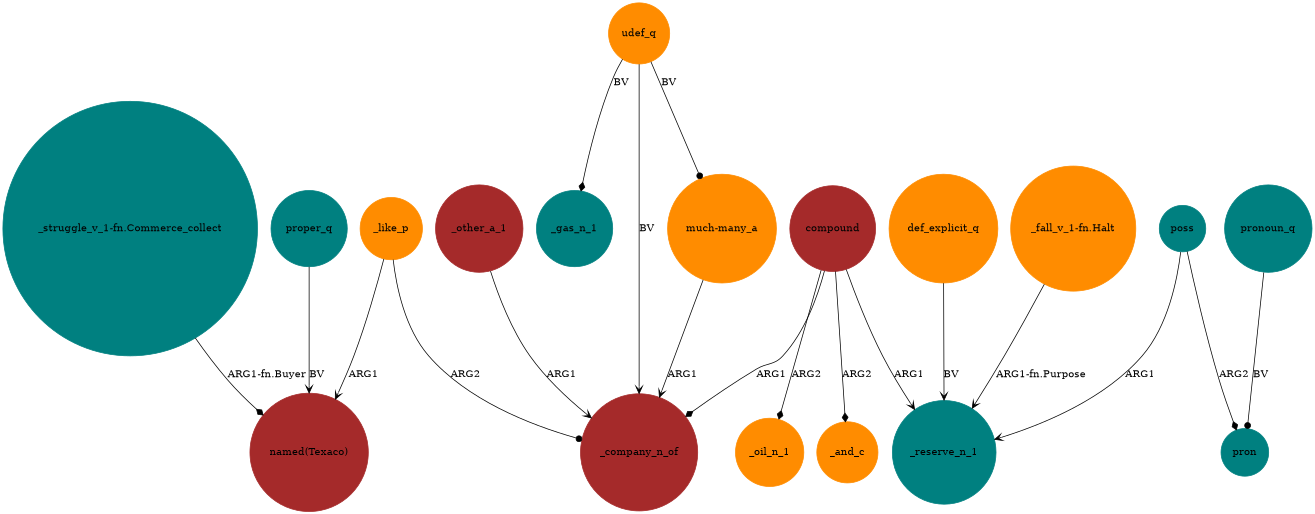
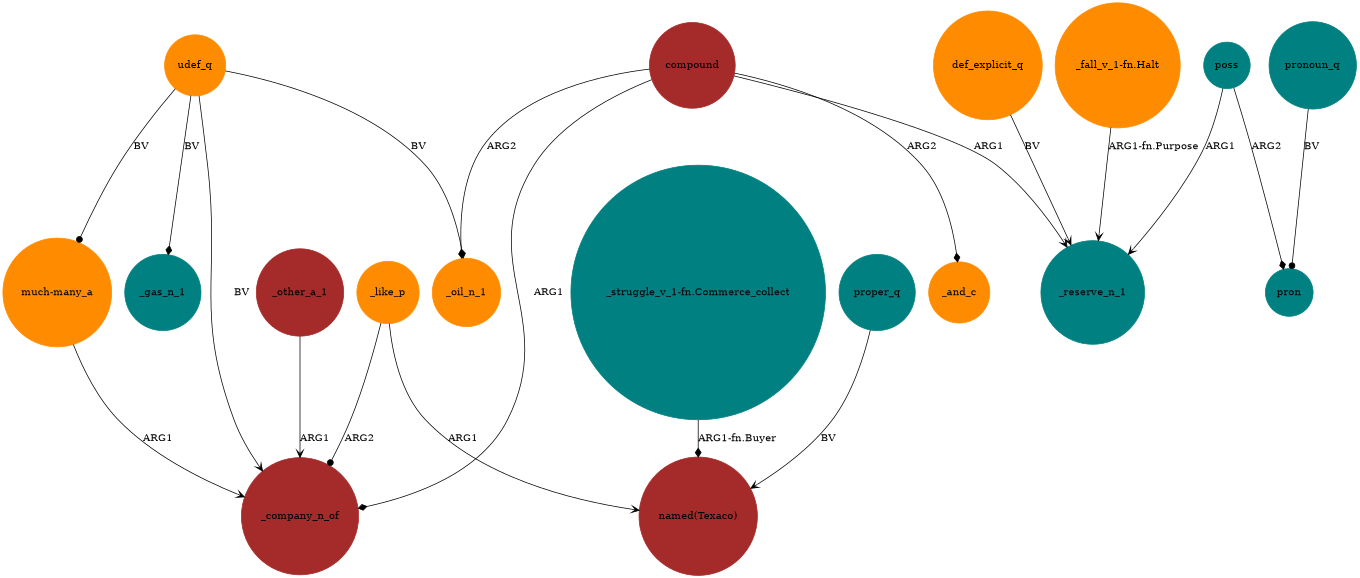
none -> (374, 124)
